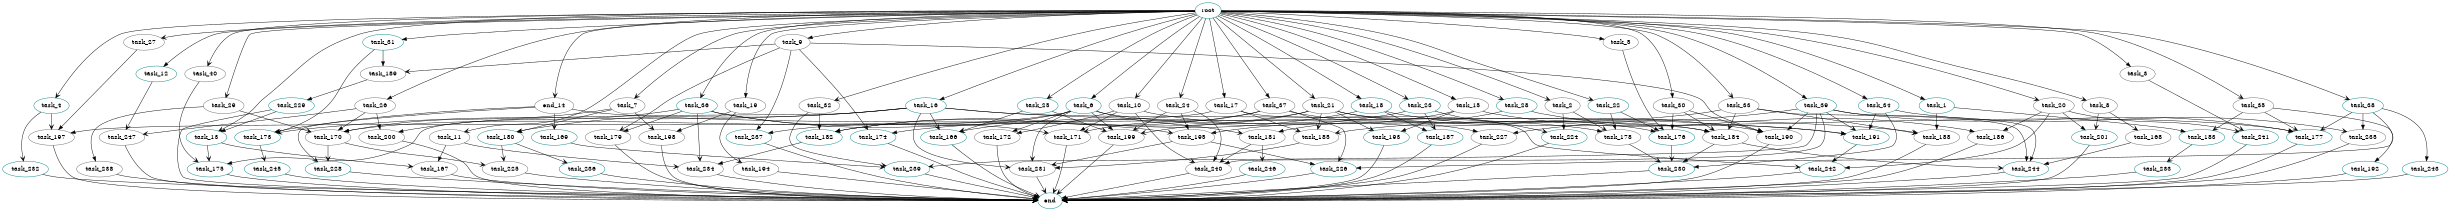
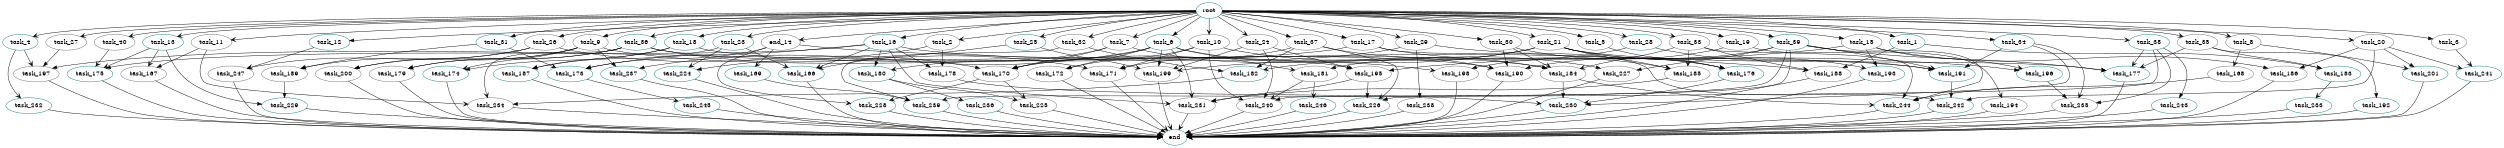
none -> (2039, 74)
(1608, 106) -> none
(251, 121) -> (203, 90)
